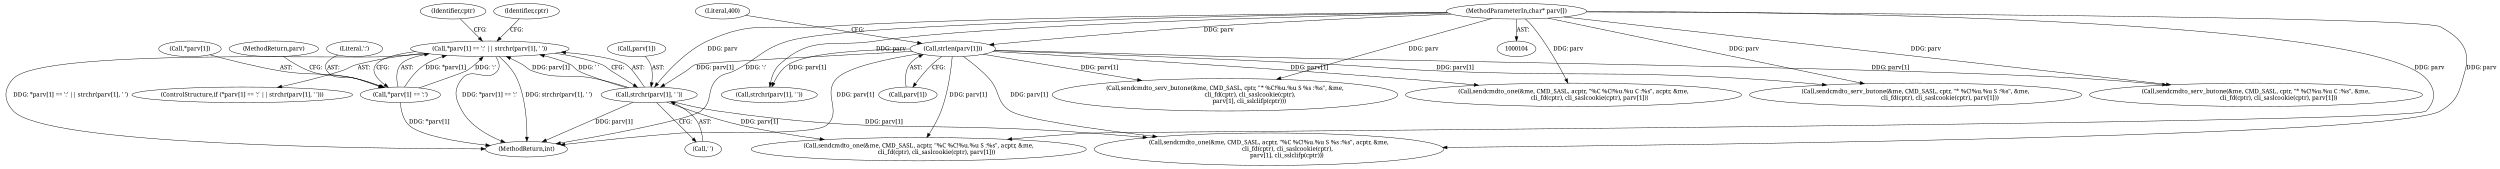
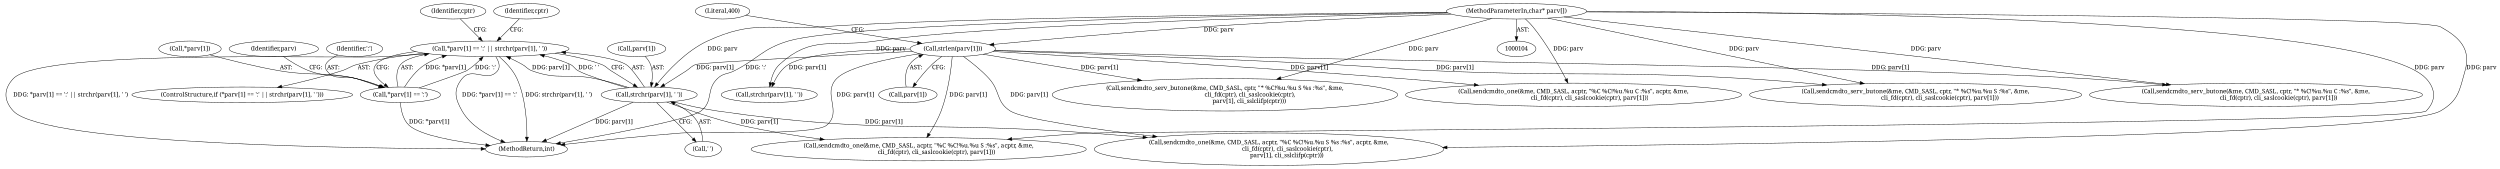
(274, 49) -> (274, 49)
(355, 49) -> (355, 49)
